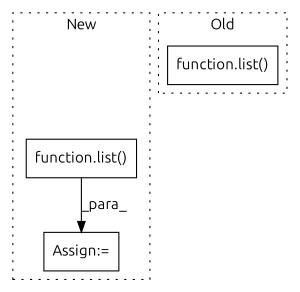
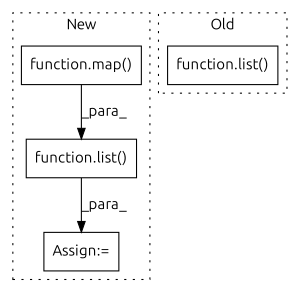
none -> (81, 65)
